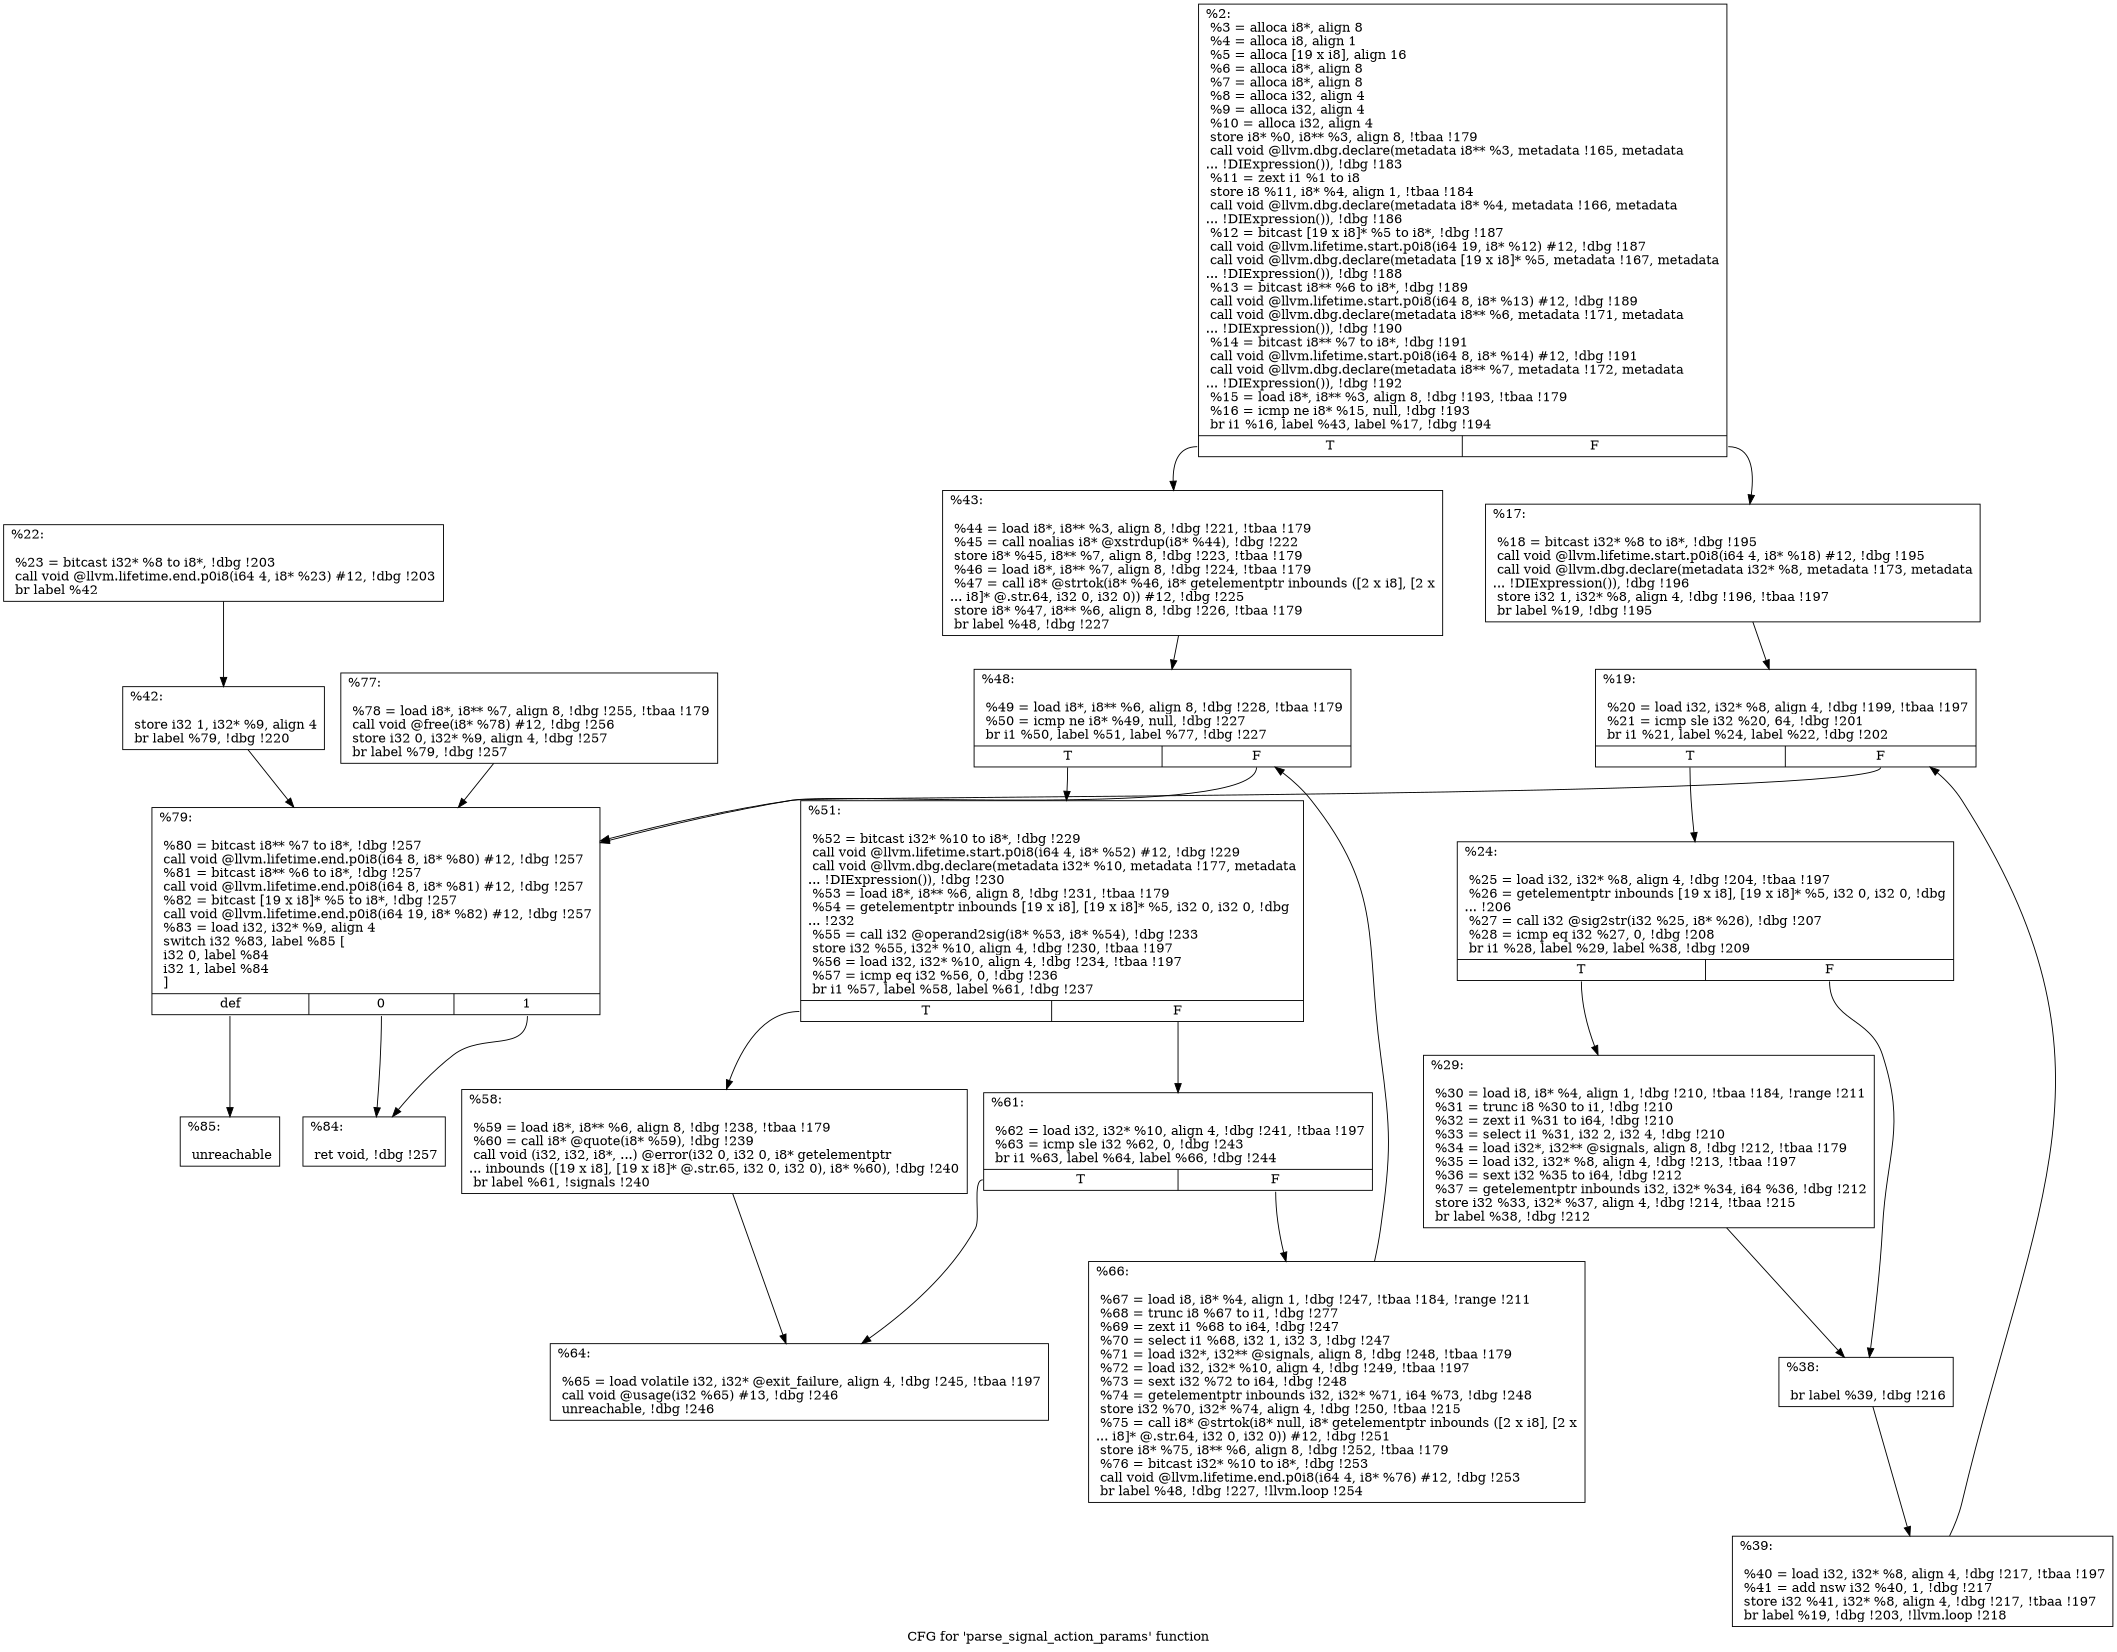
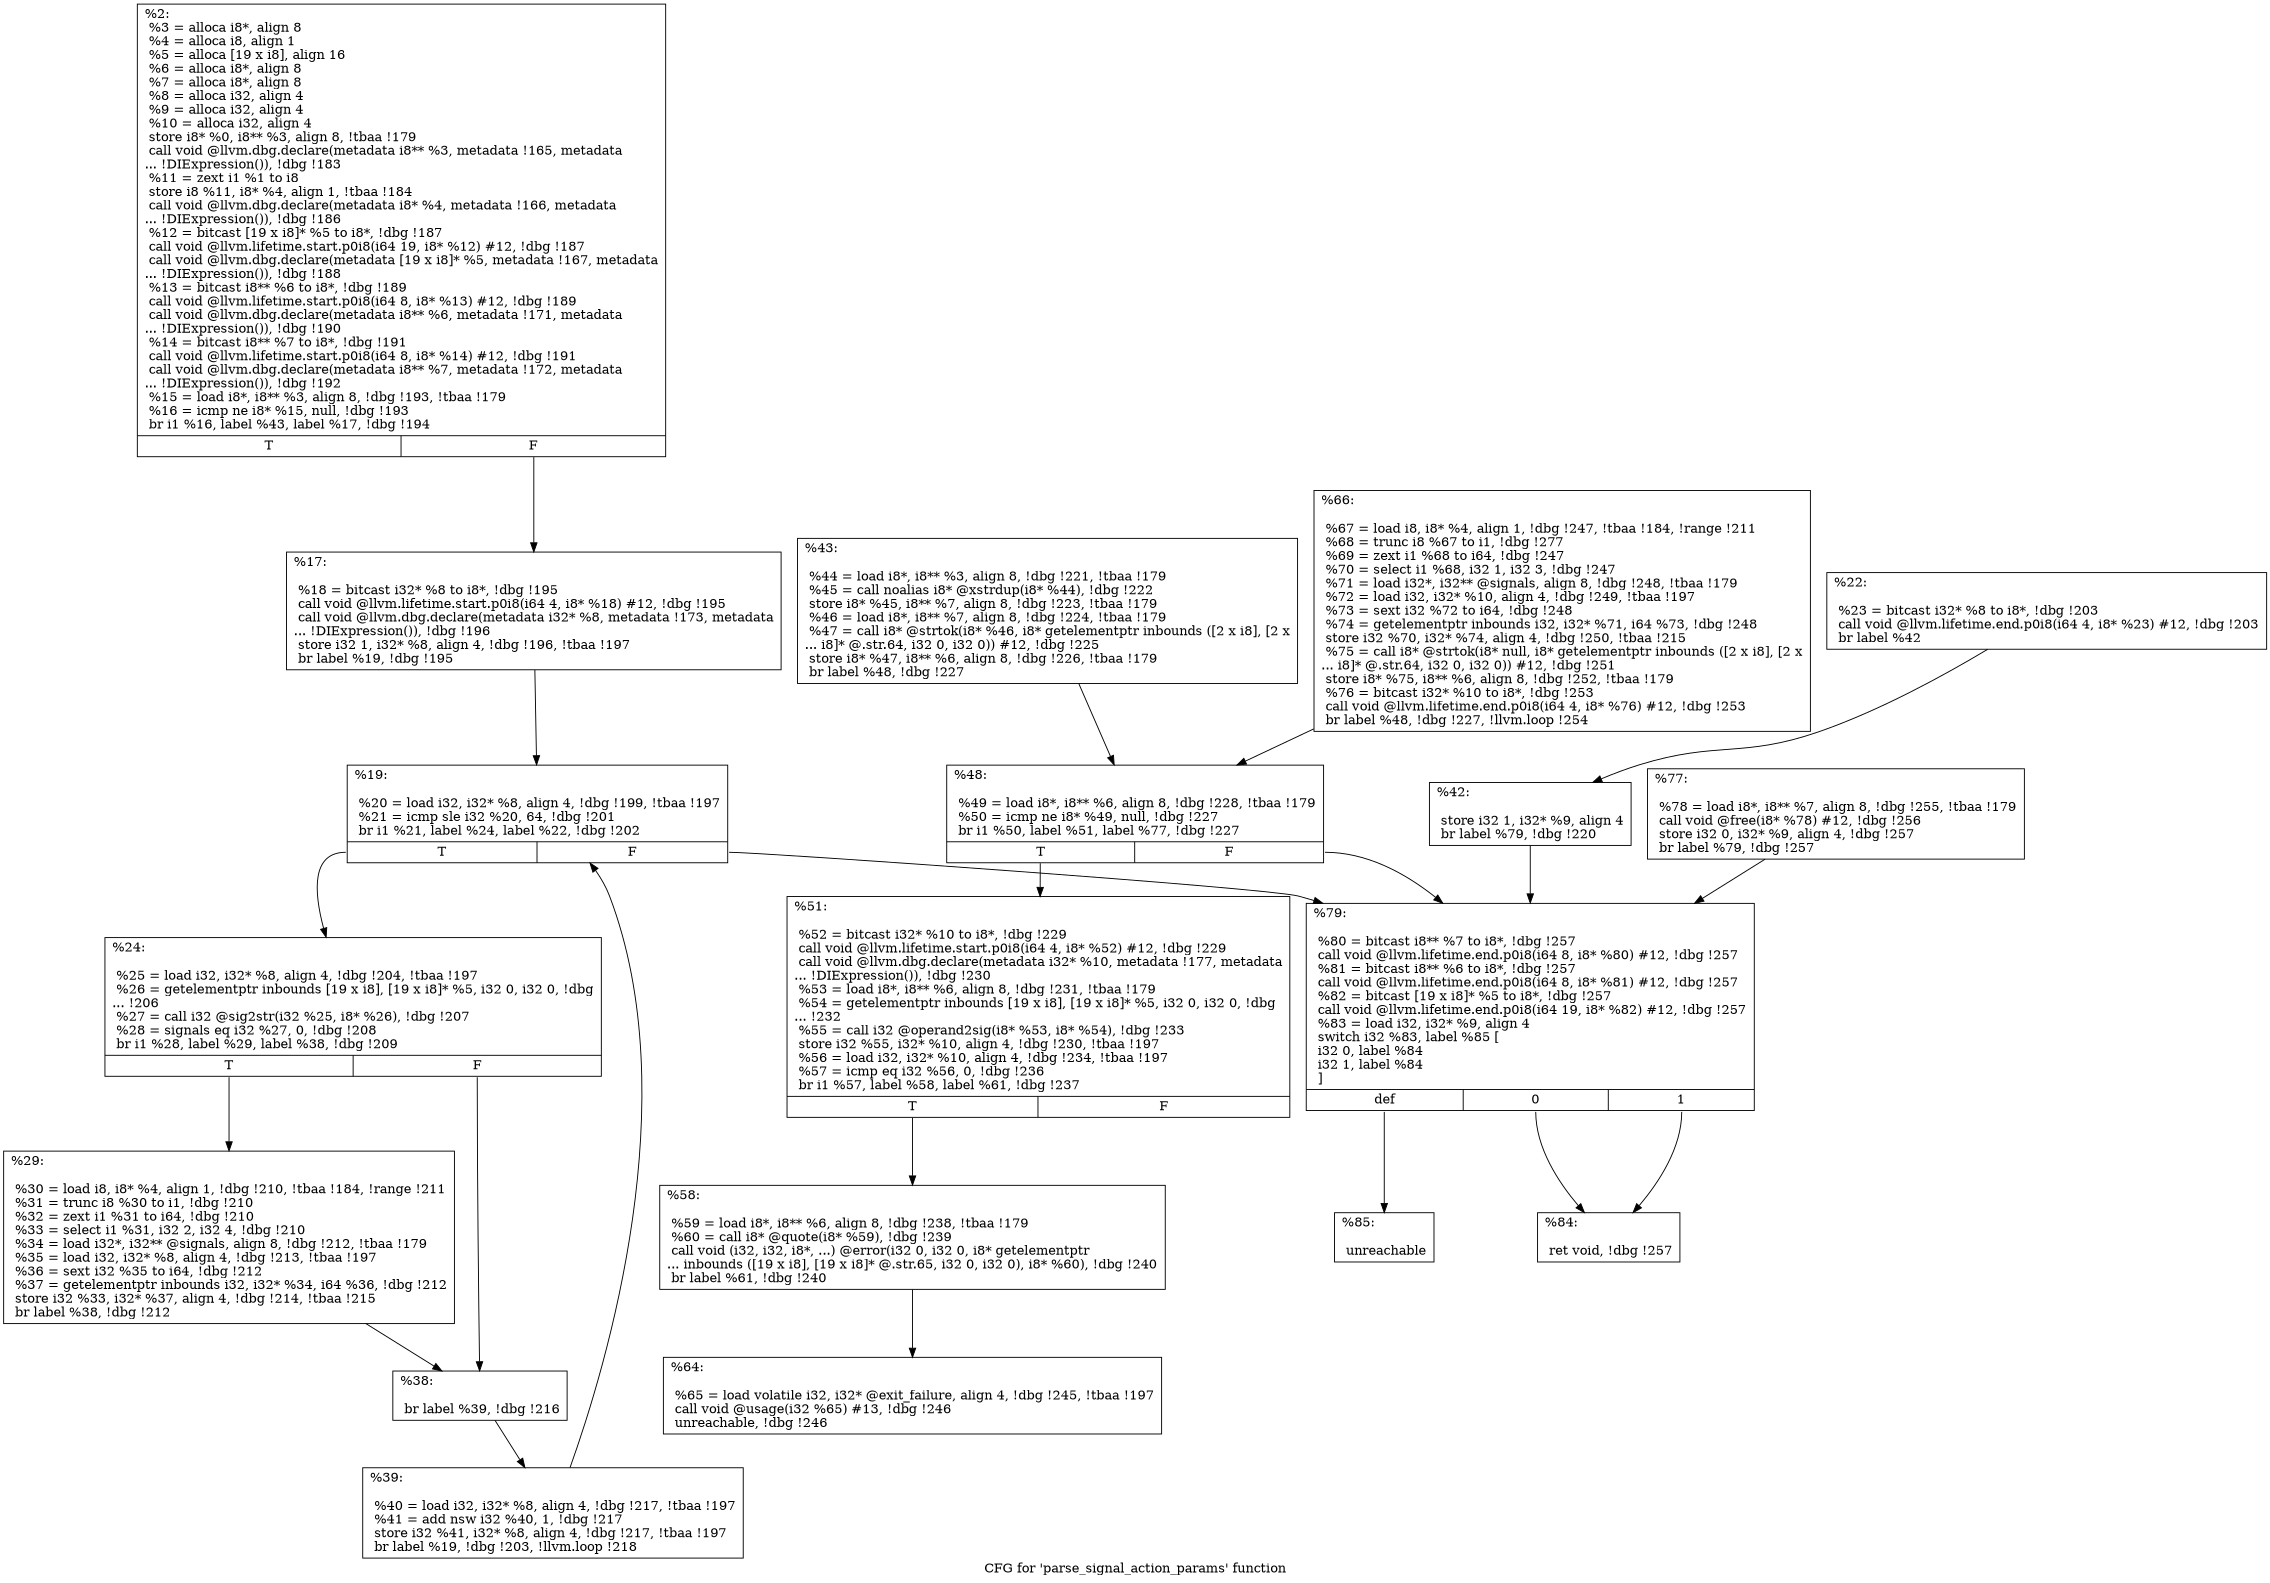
(1178, 458) -> none
(1590, 935) -> (245, 1031)
(1178, 1142) -> none
(560, 1183) -> (747, 1278)
